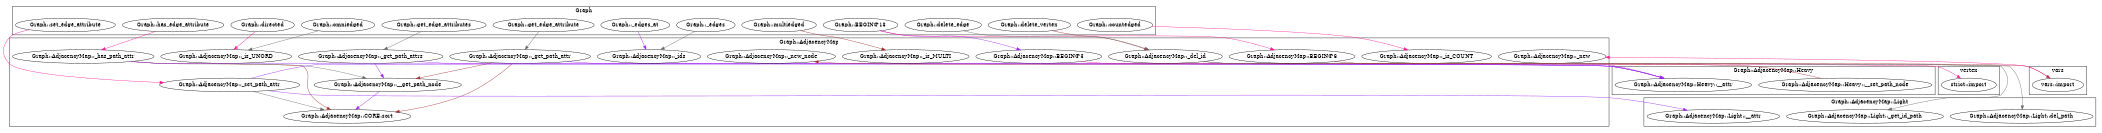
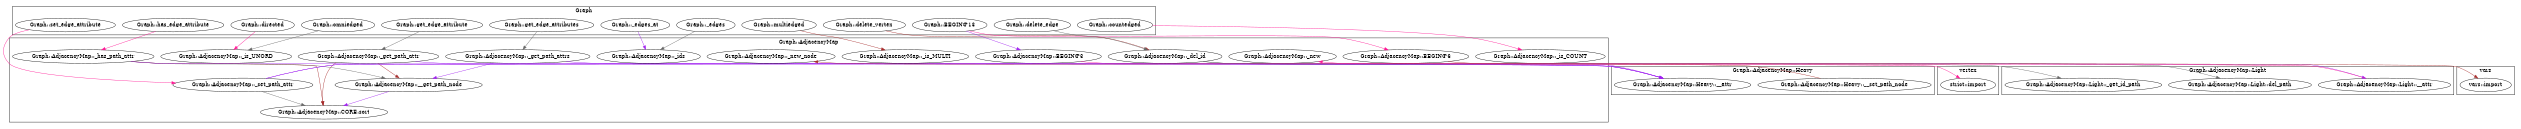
(1831, 60) -> (1845, 64)
